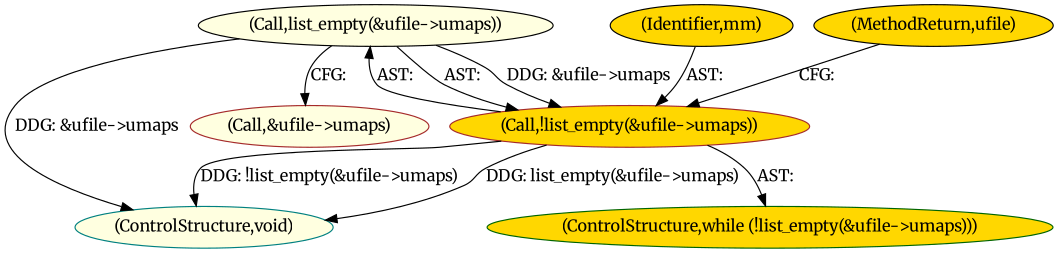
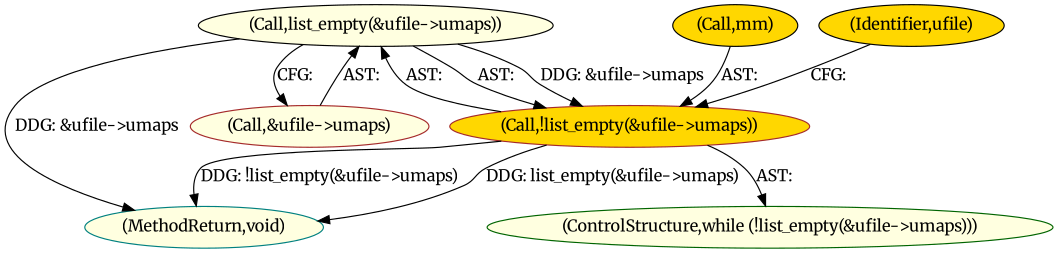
(702, 26) -> (735, 26)
(934, 26) -> (912, 26)
none -> (335, 80)
(204, 227) -> (204, 227)
(770, 227) -> (770, 227)
